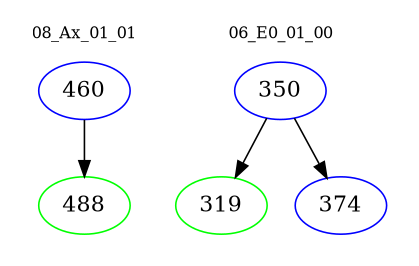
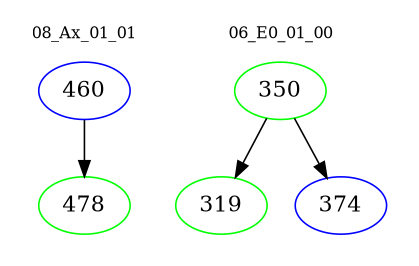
(280, 91) -> (280, 91)
(84, 206) -> (84, 206)
